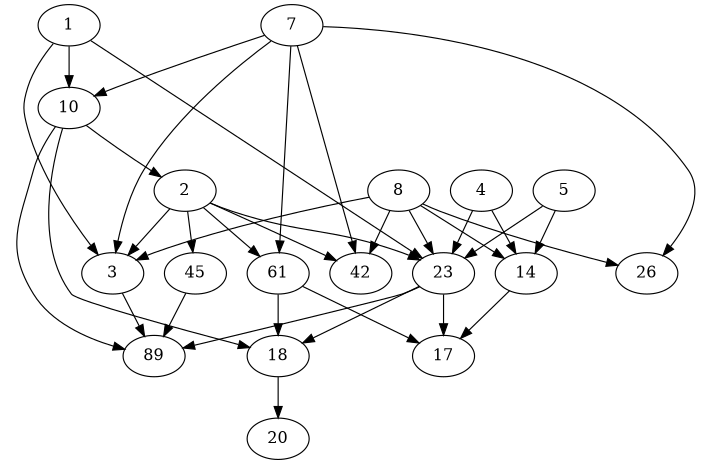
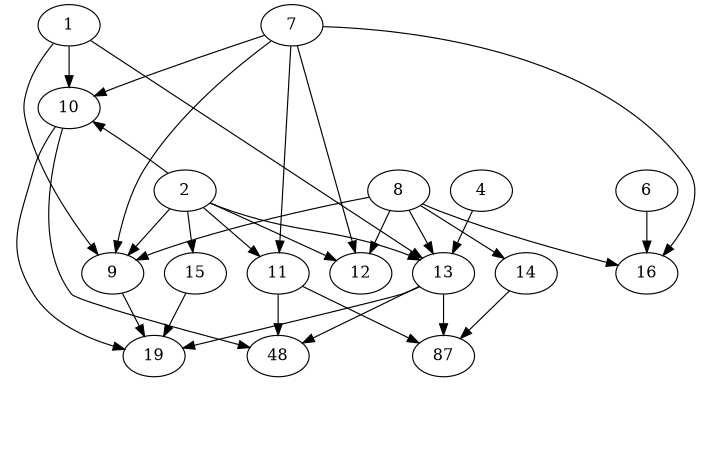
(118, 149) -> (136, 150)
(564, 191) -> none
none -> (647, 191)
(500, 225) -> none
(113, 273) -> (113, 273)
(195, 273) -> (195, 273)
(278, 273) -> (278, 273)
(361, 273) -> (361, 273)
(444, 273) -> (444, 273)
(647, 273) -> (647, 273)
(154, 356) -> (154, 356)
(278, 356) -> (278, 356)
(444, 356) -> (444, 356)
(278, 439) -> none
